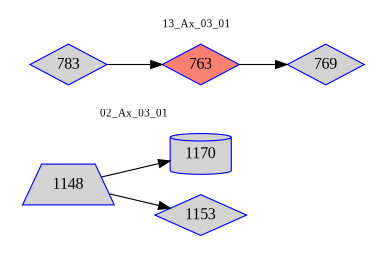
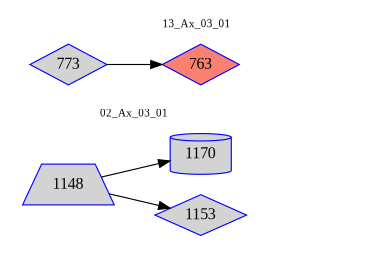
(68, 65) -> (68, 65)
(326, 65) -> none
